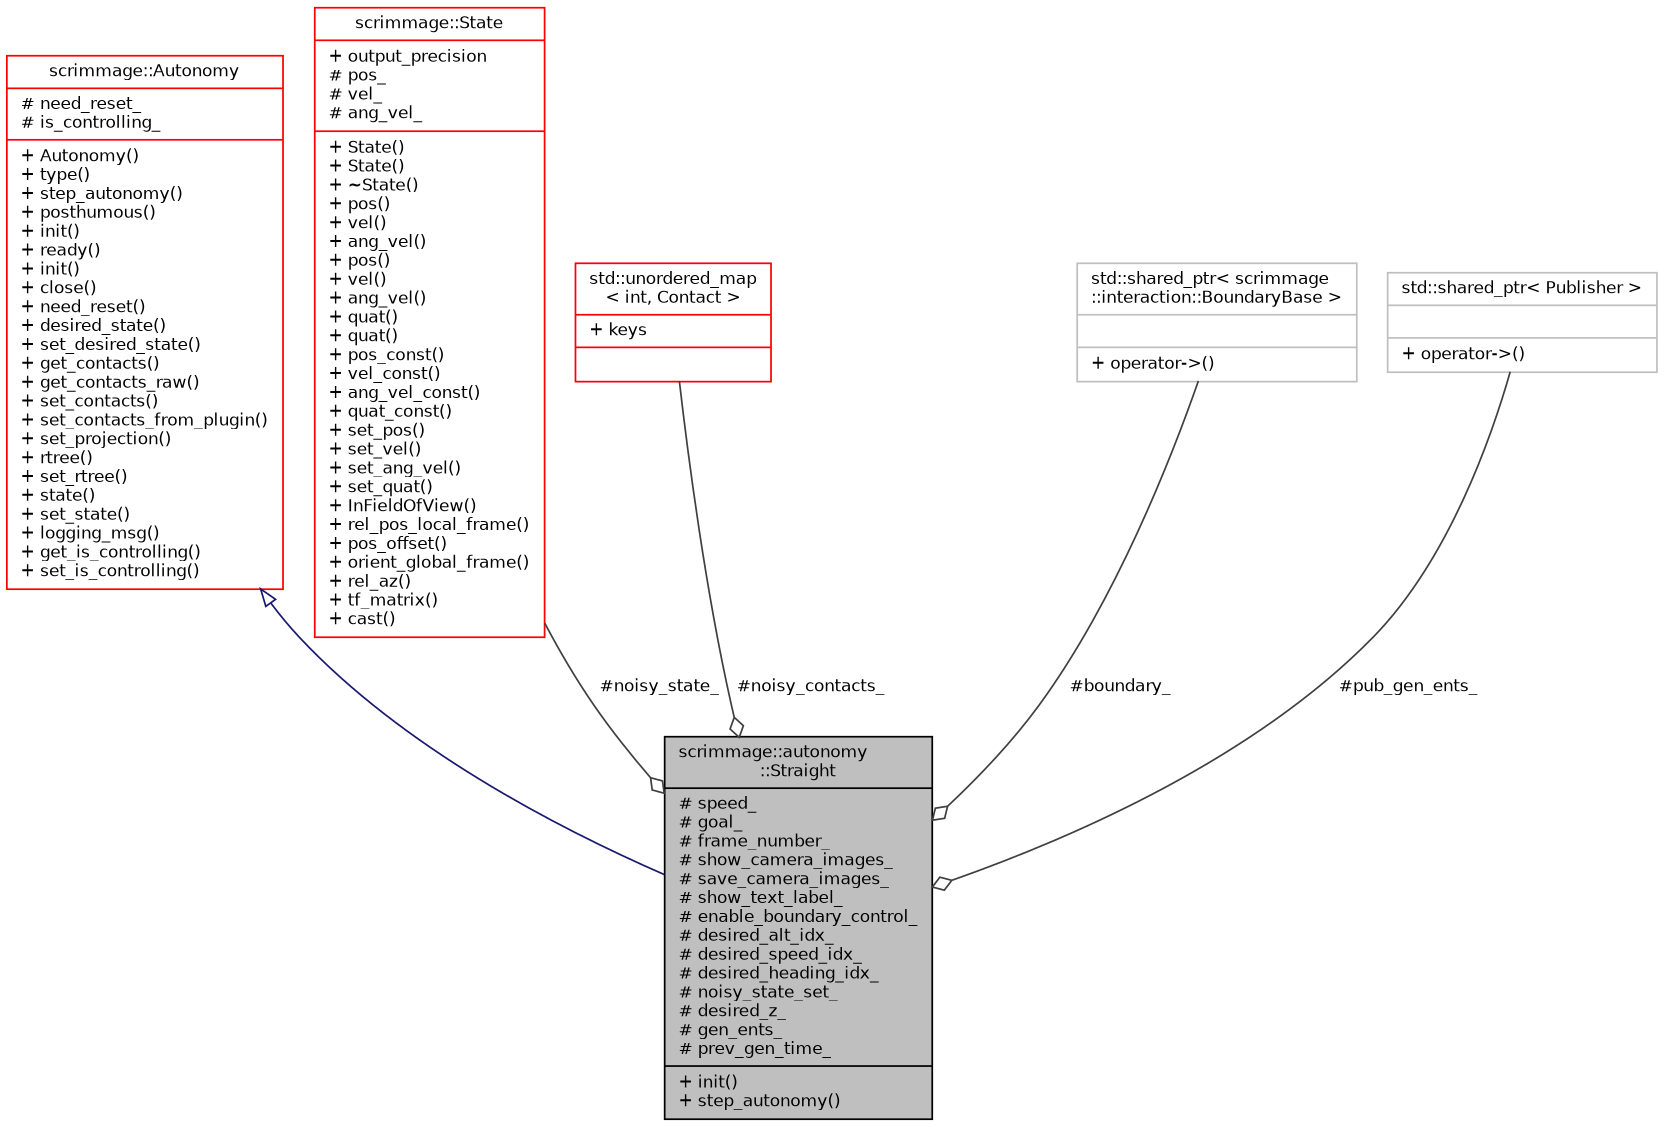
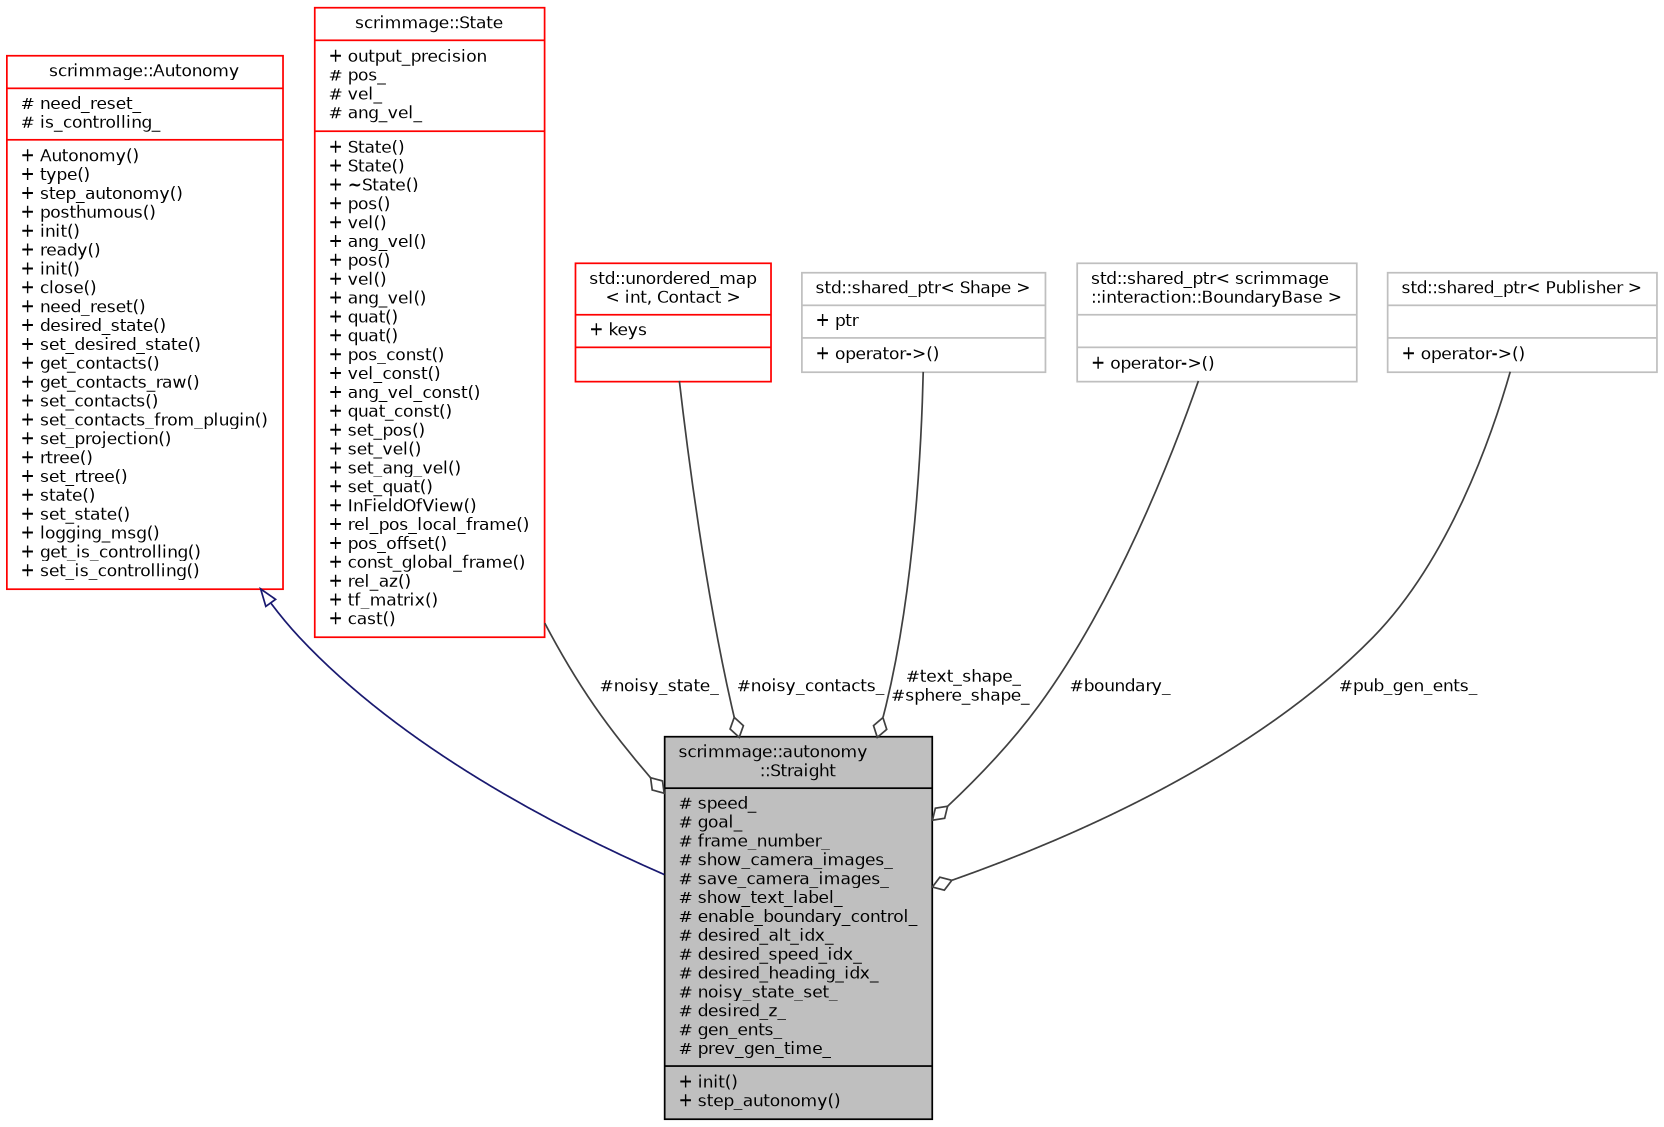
none -> (924, 322)
(430, 563) -> (427, 563)
